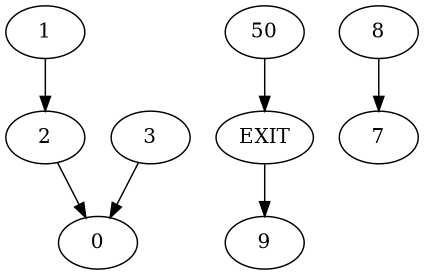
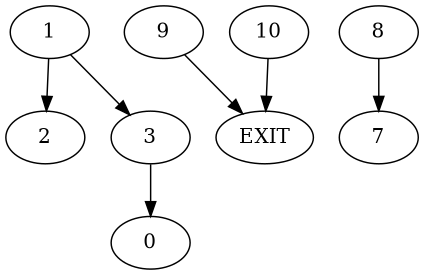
(265, 32) -> (269, 32)
none -> (95, 80)
(265, 183) -> (208, 79)
(68, 184) -> none
